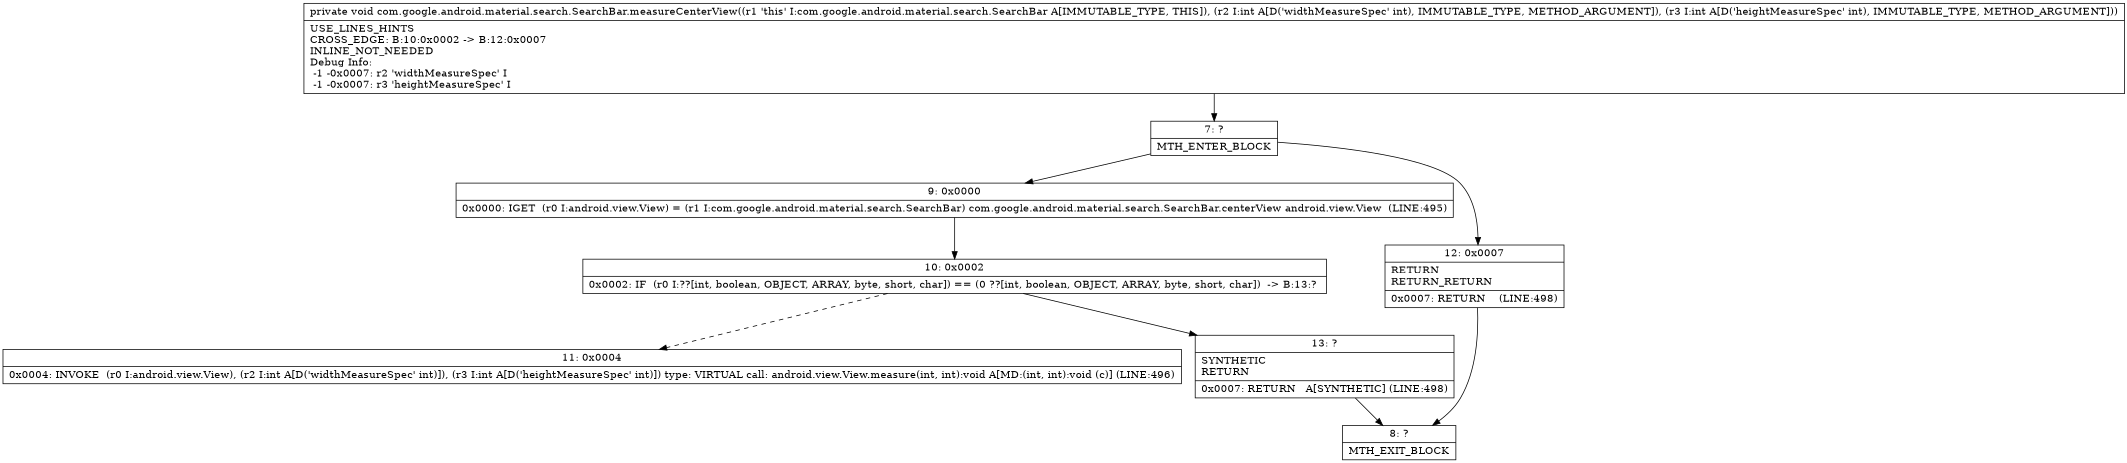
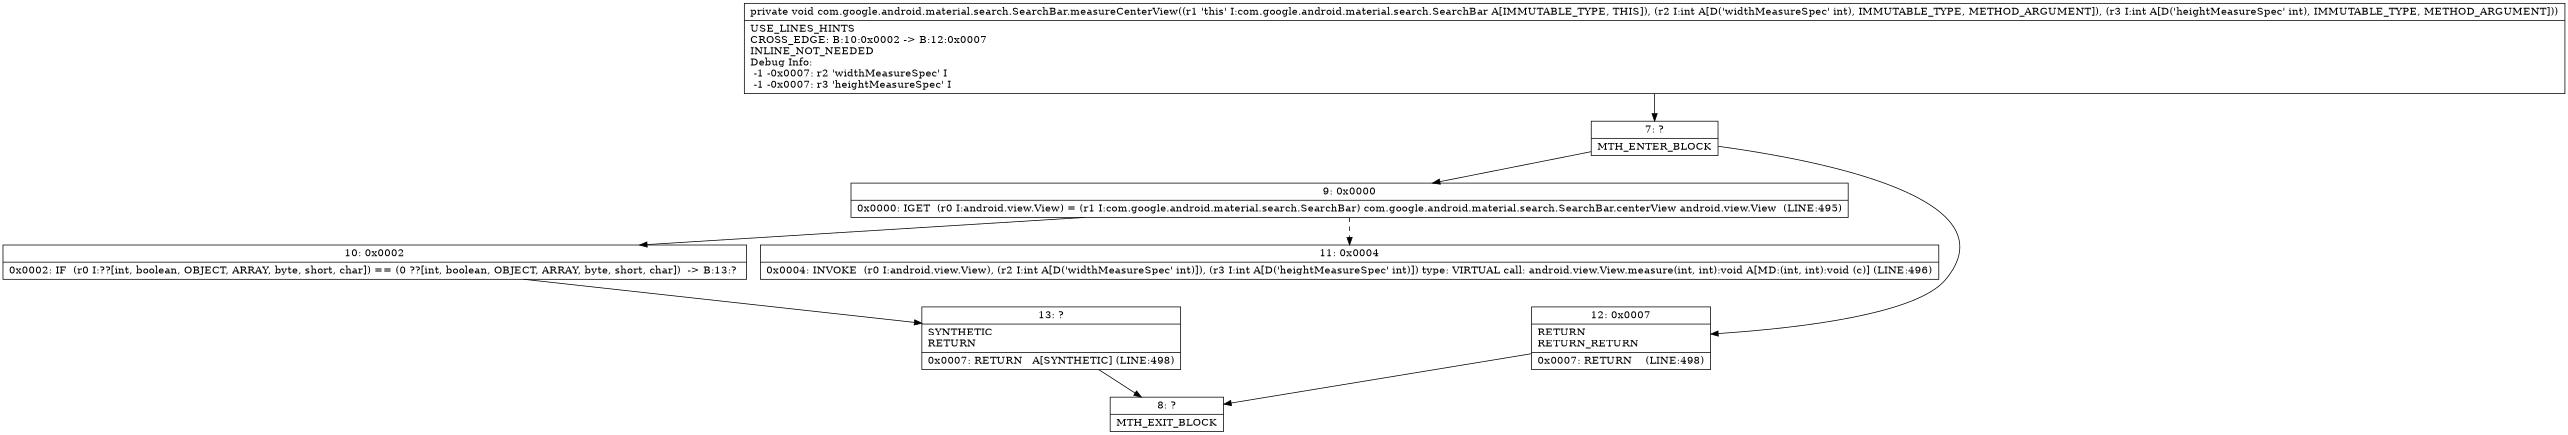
(777, 321) -> (1350, 227)
